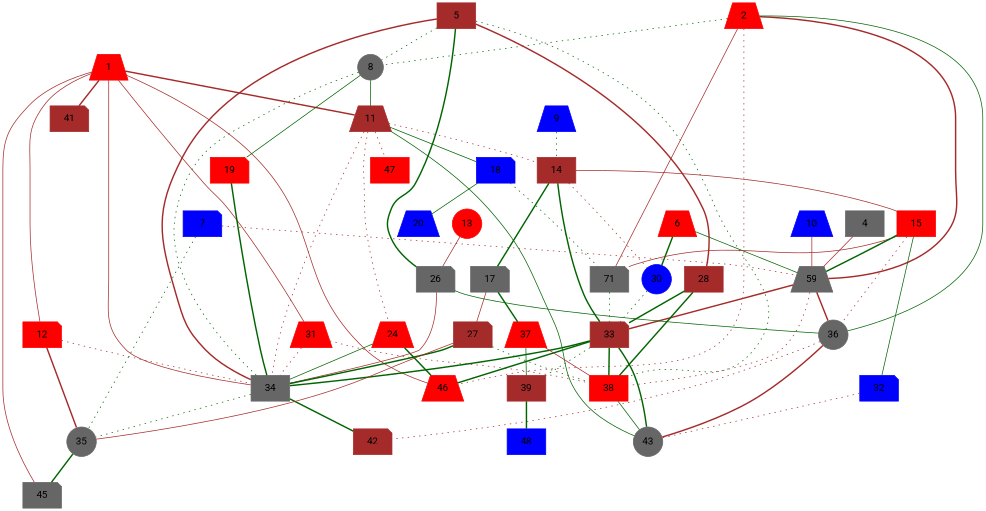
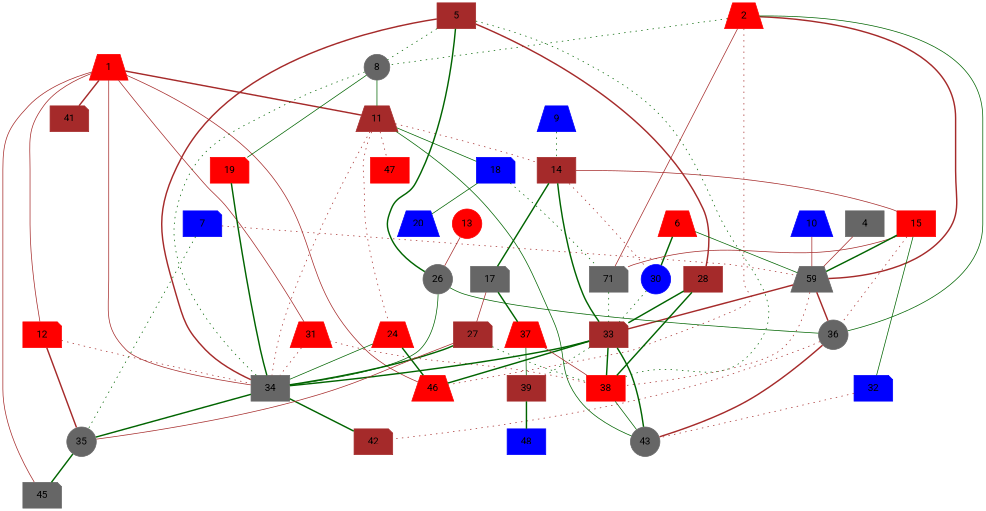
(436, 279) -> (438, 279)
(418, 351) -> (417, 352)
(173, 416) -> (173, 416)
